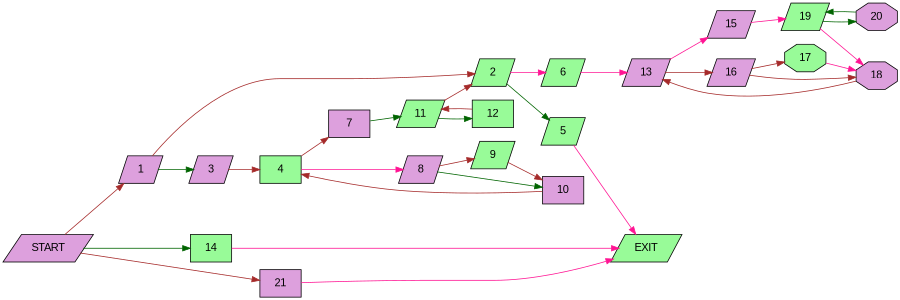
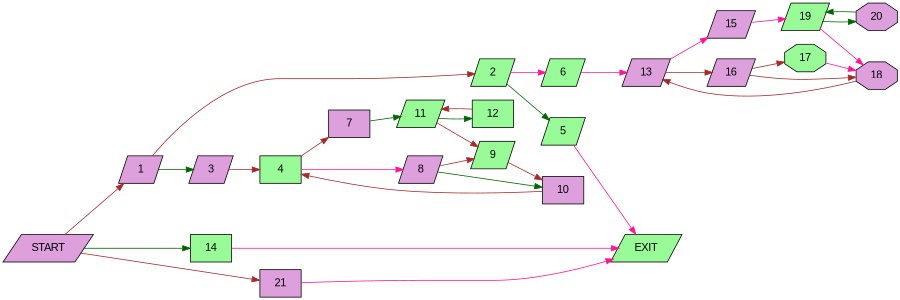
(455, 94) -> (454, 133)
